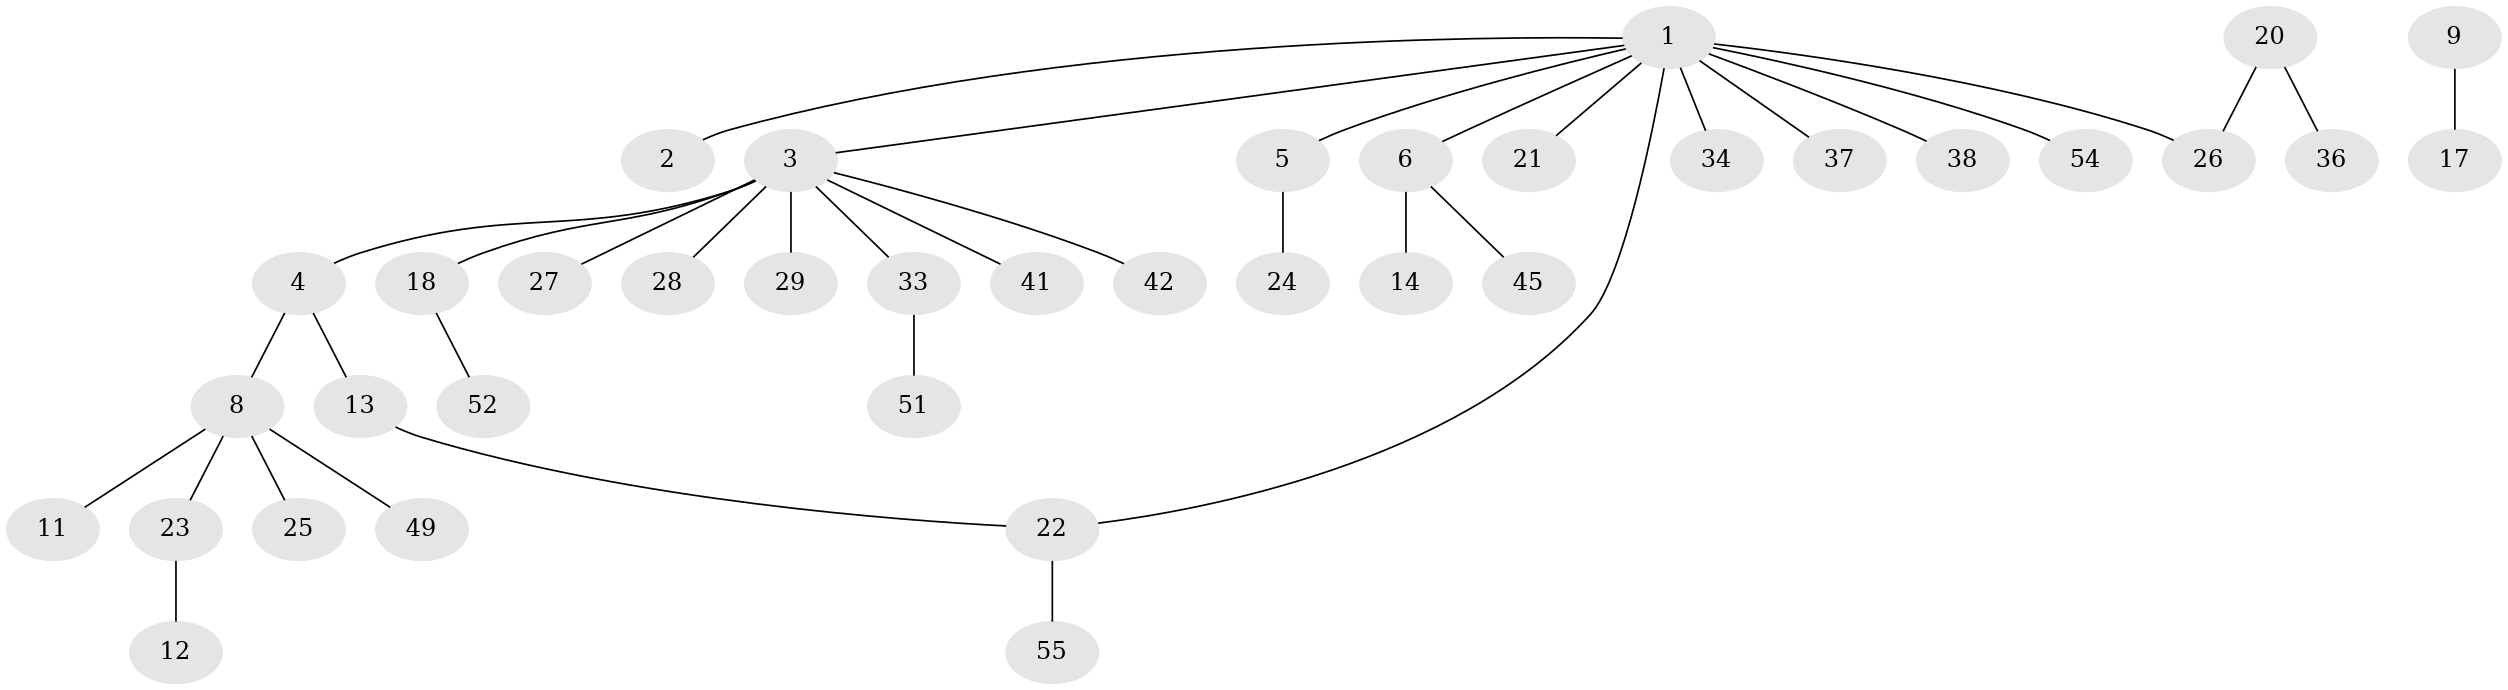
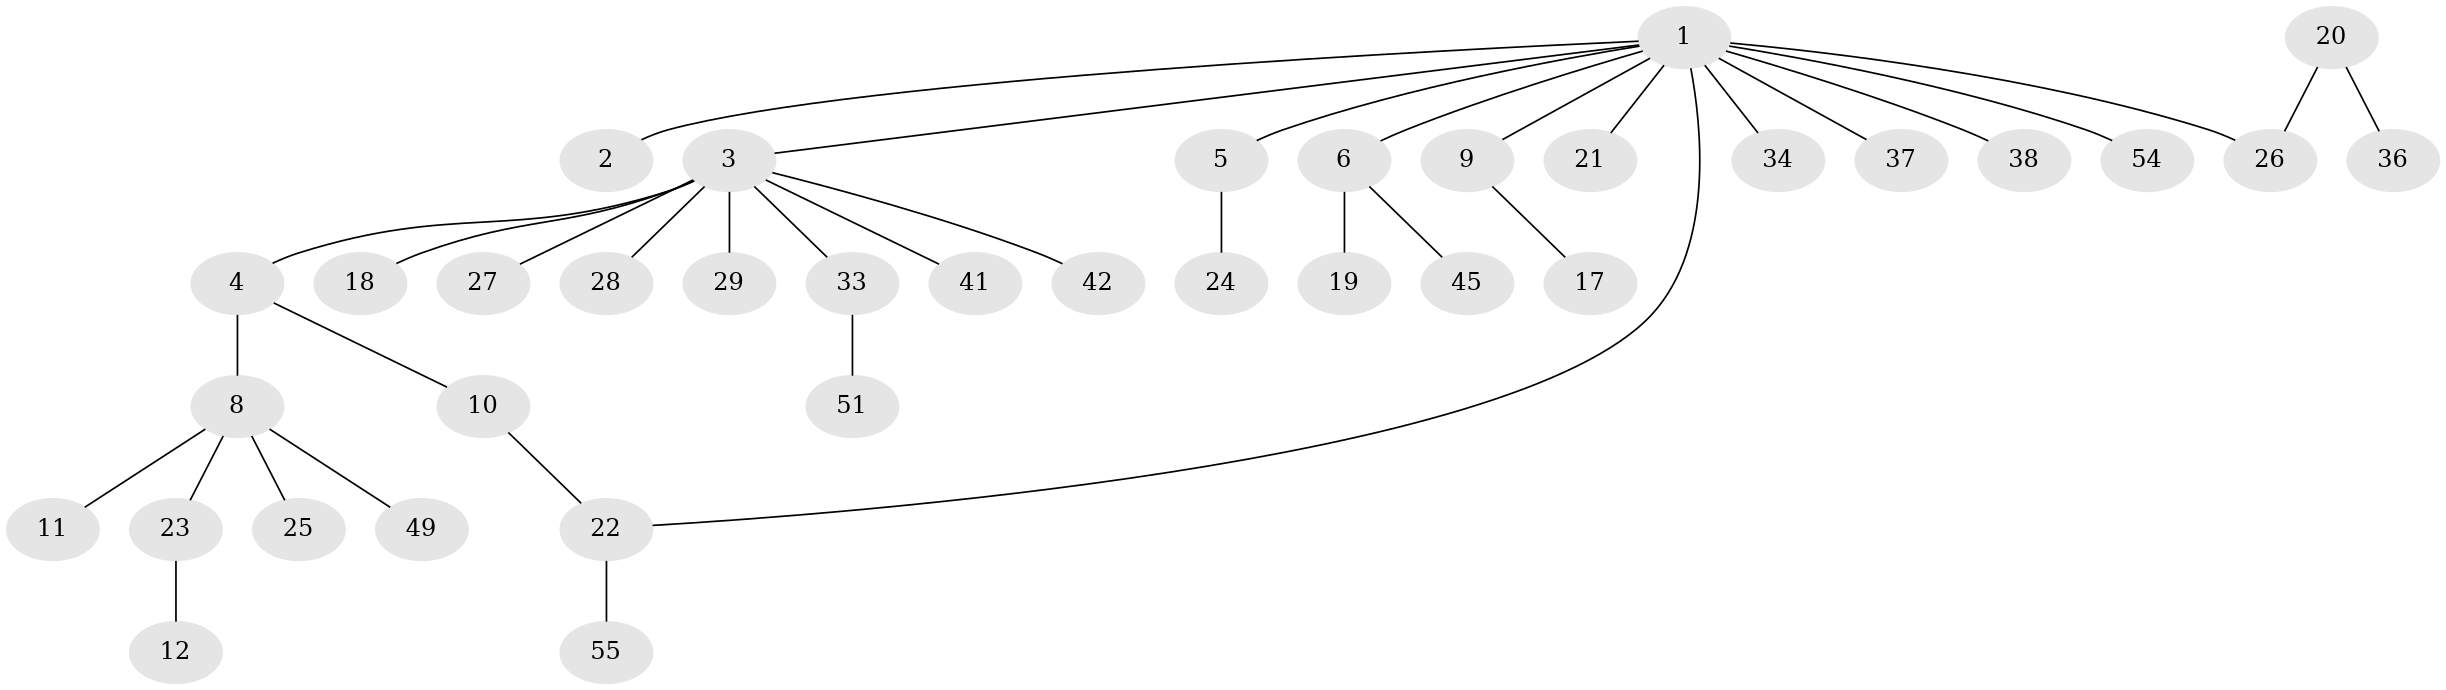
none -> (1576, 99)
(1406, 284) -> (1344, 284)
(360, 407) -> (483, 407)
(483, 407) -> none
